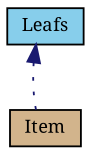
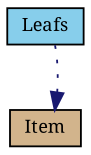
(33, 87) -> (58, 68)
